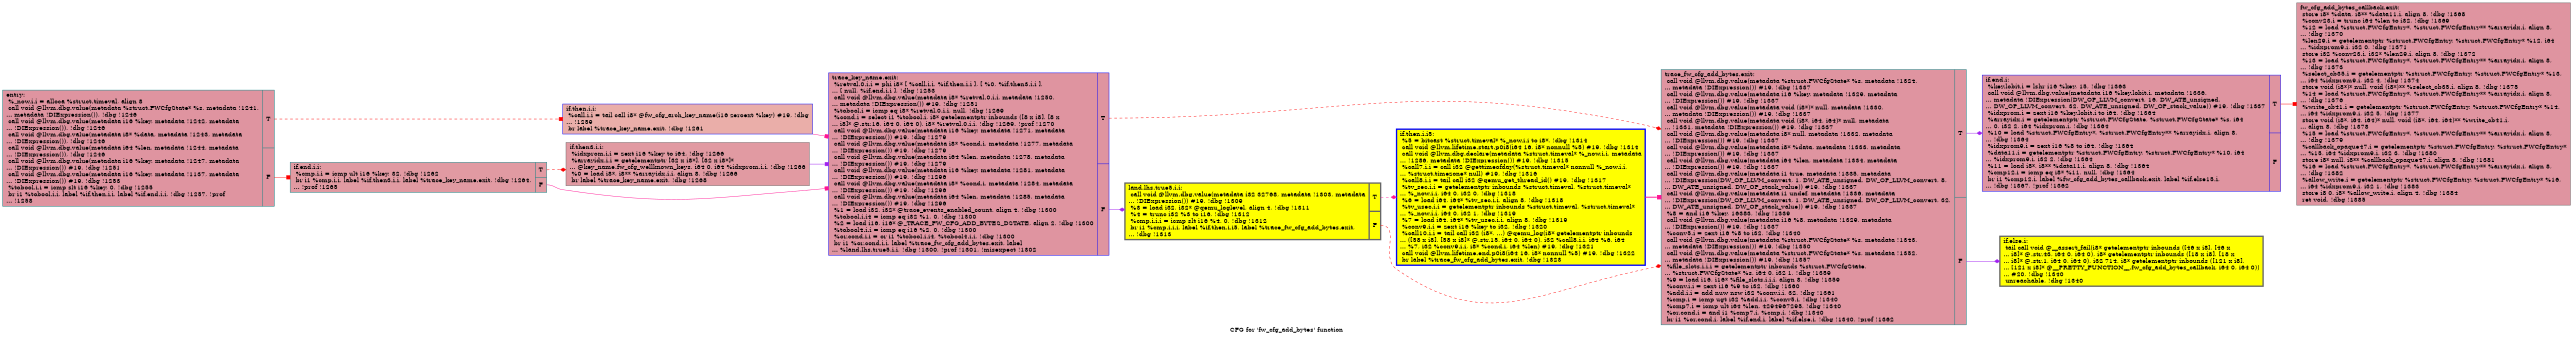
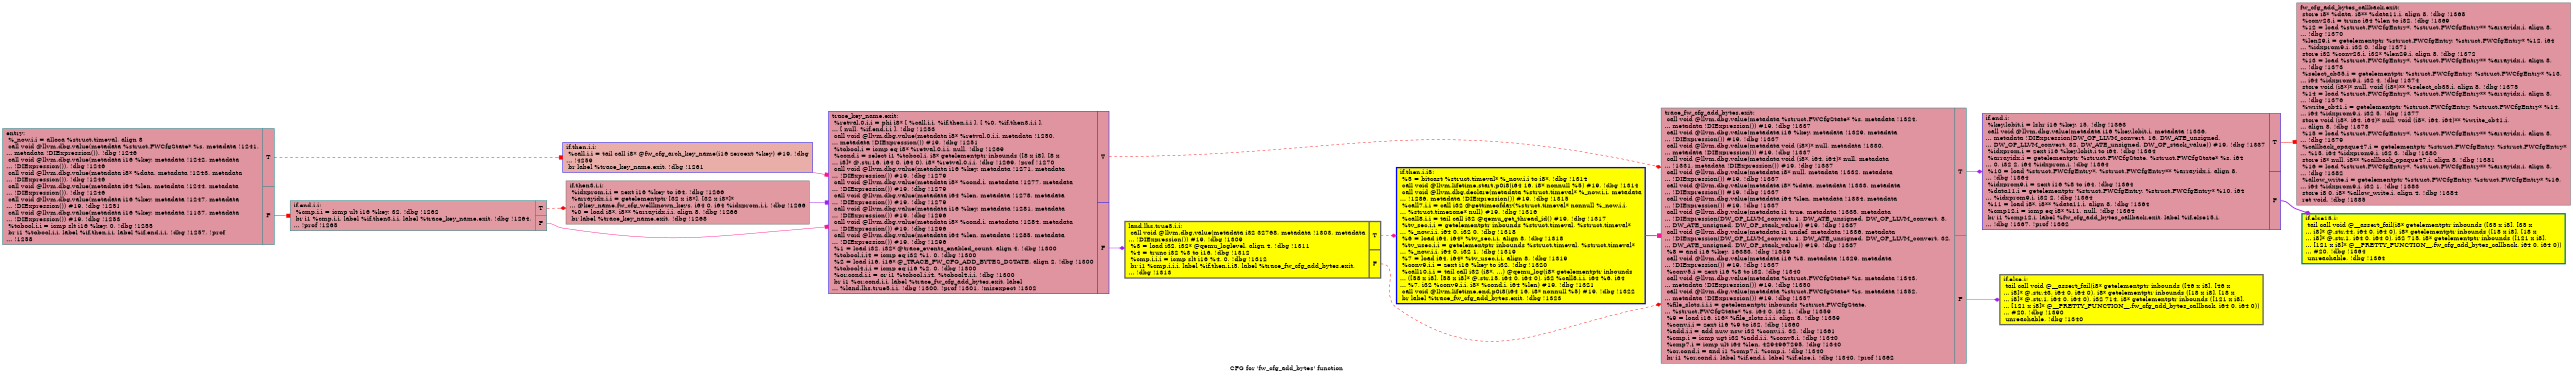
(580, 122) -> (580, 161)
none -> (2434, 239)
(2034, 274) -> (2034, 313)
